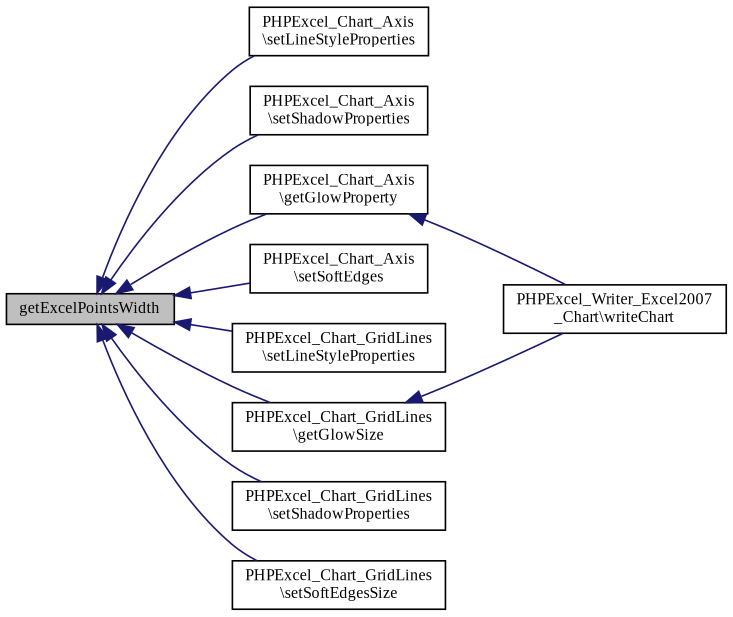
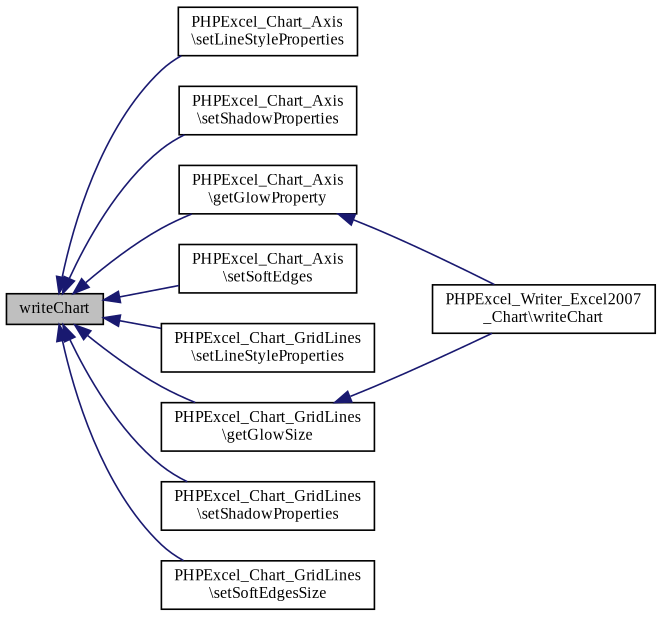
(90, 309) -> (55, 309)
